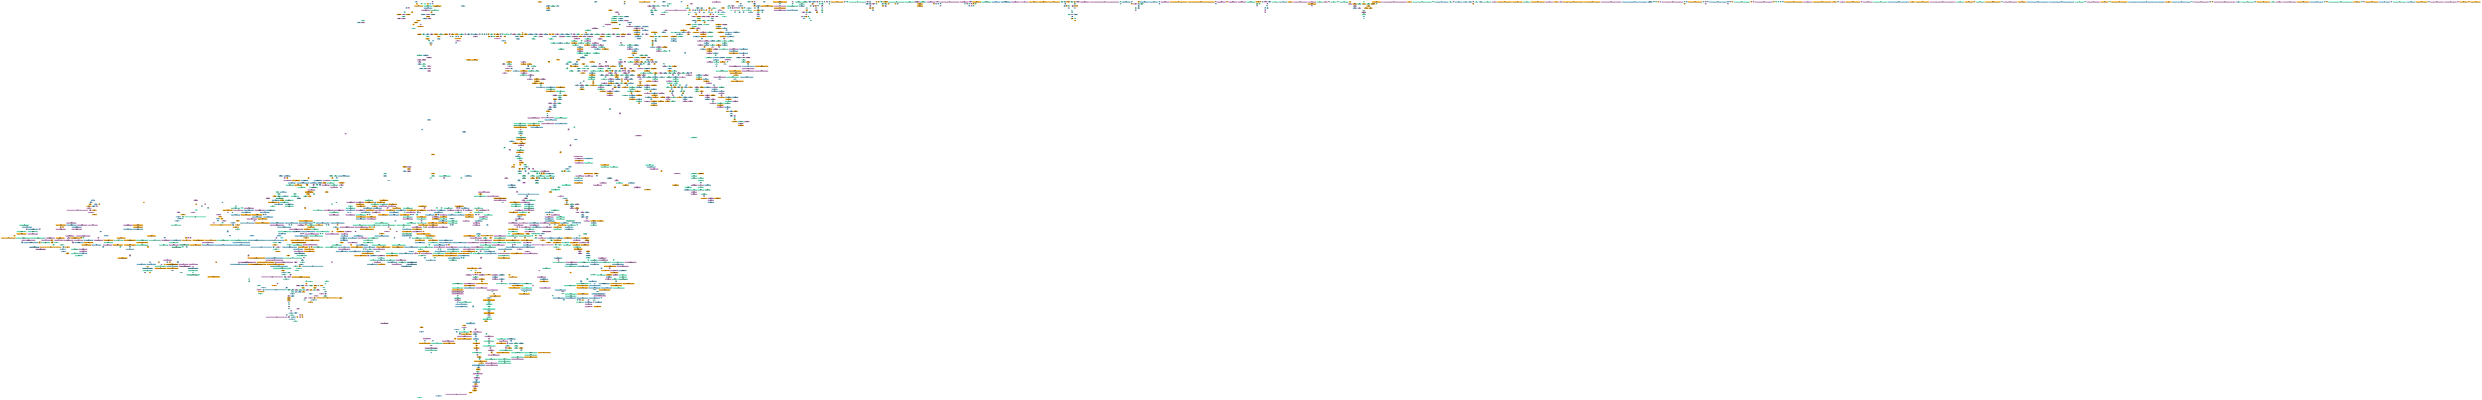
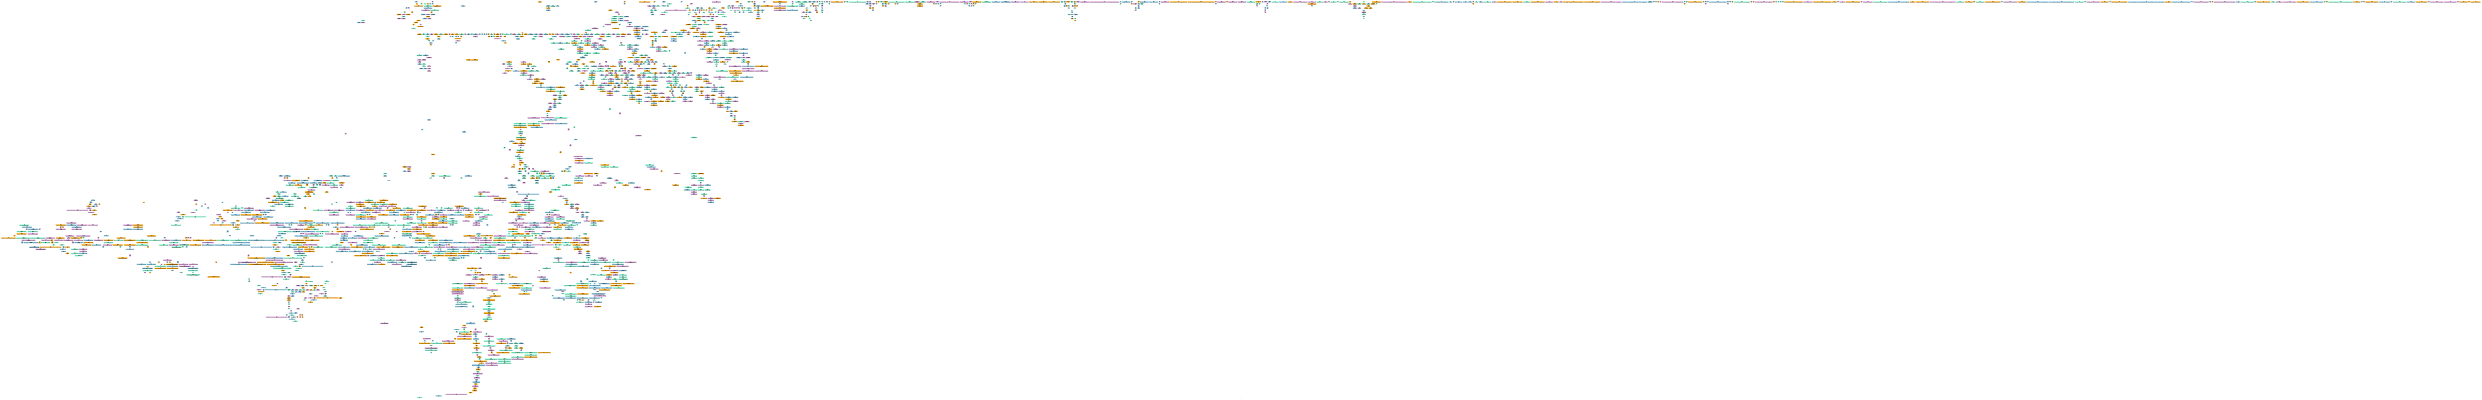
(560, 217) -> (560, 217)
